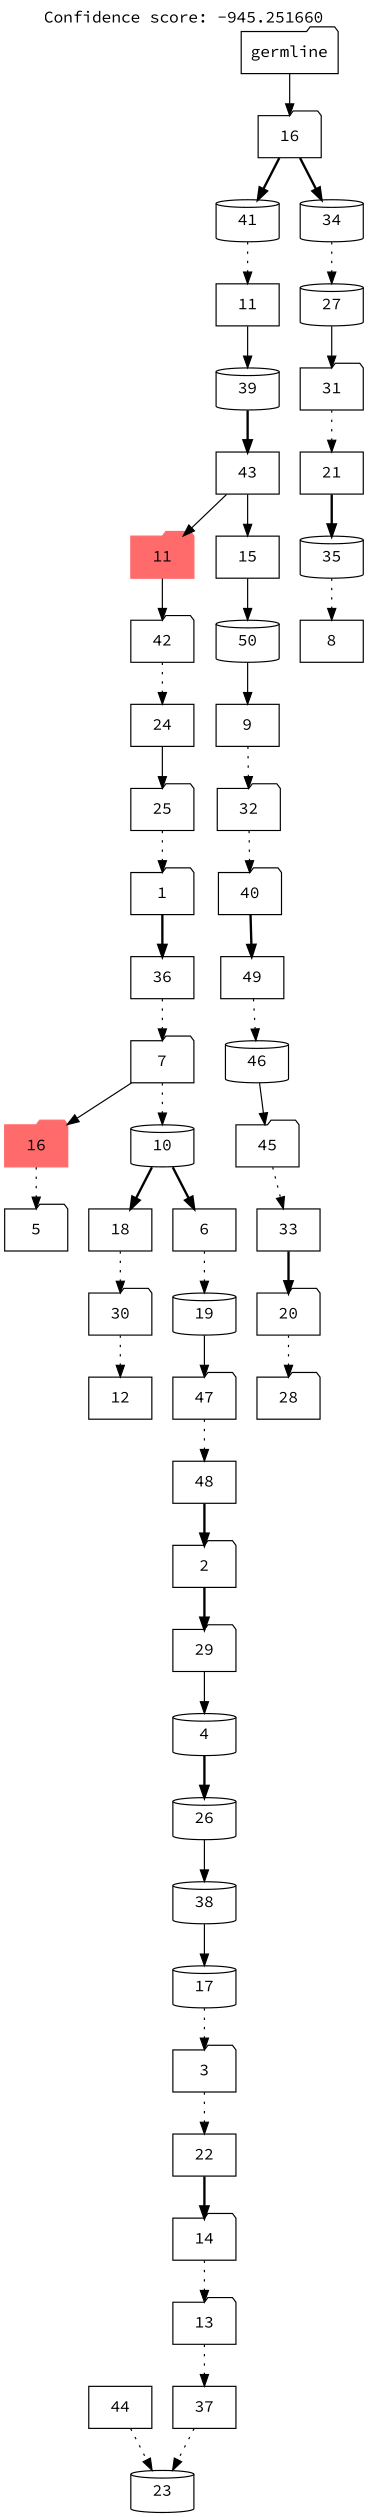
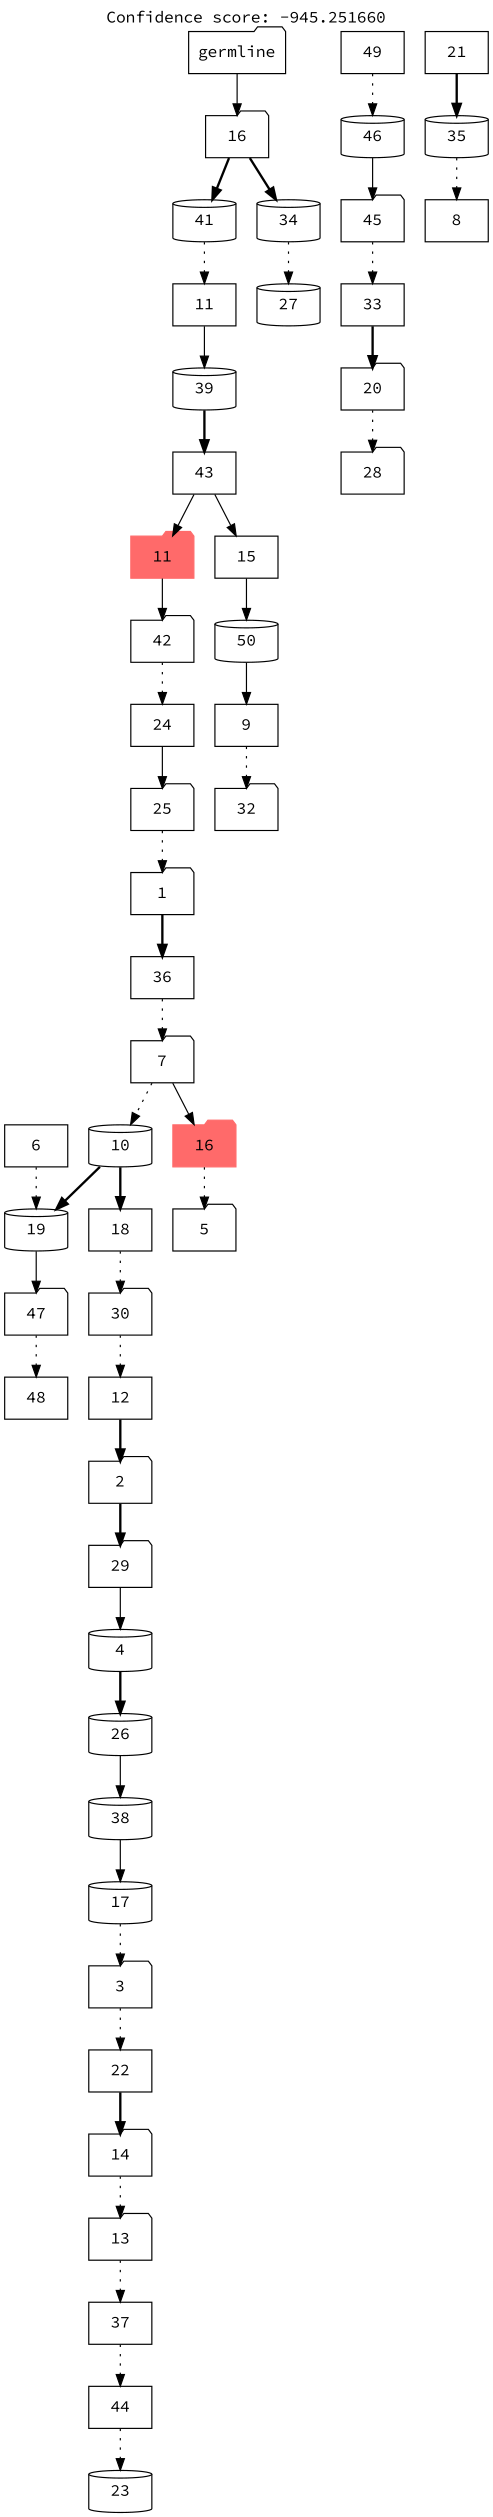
(332, 389) -> none
(250, 894) -> none
(181, 1183) -> (82, 1184)
(204, 1519) -> (120, 1434)
(186, 2444) -> (120, 2360)
